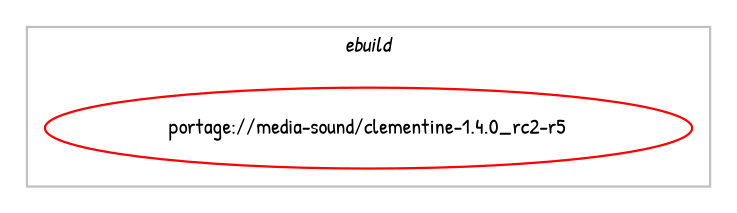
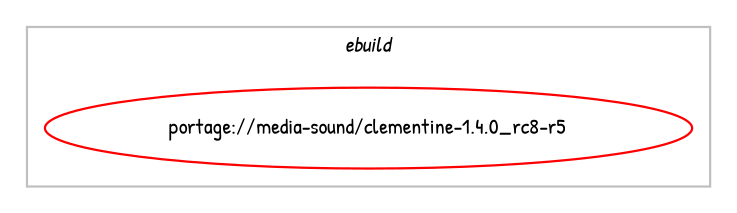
(369, 128) -> (369, 128)
